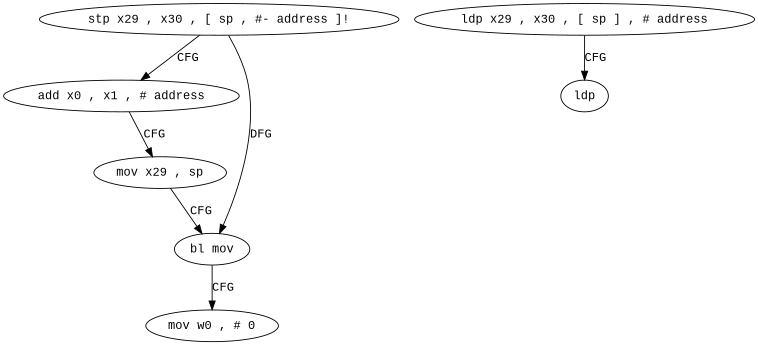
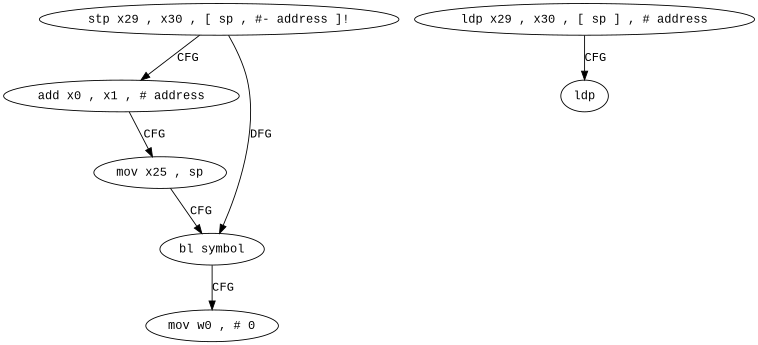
(160, 173) -> (160, 173)
(212, 249) -> (212, 249)
